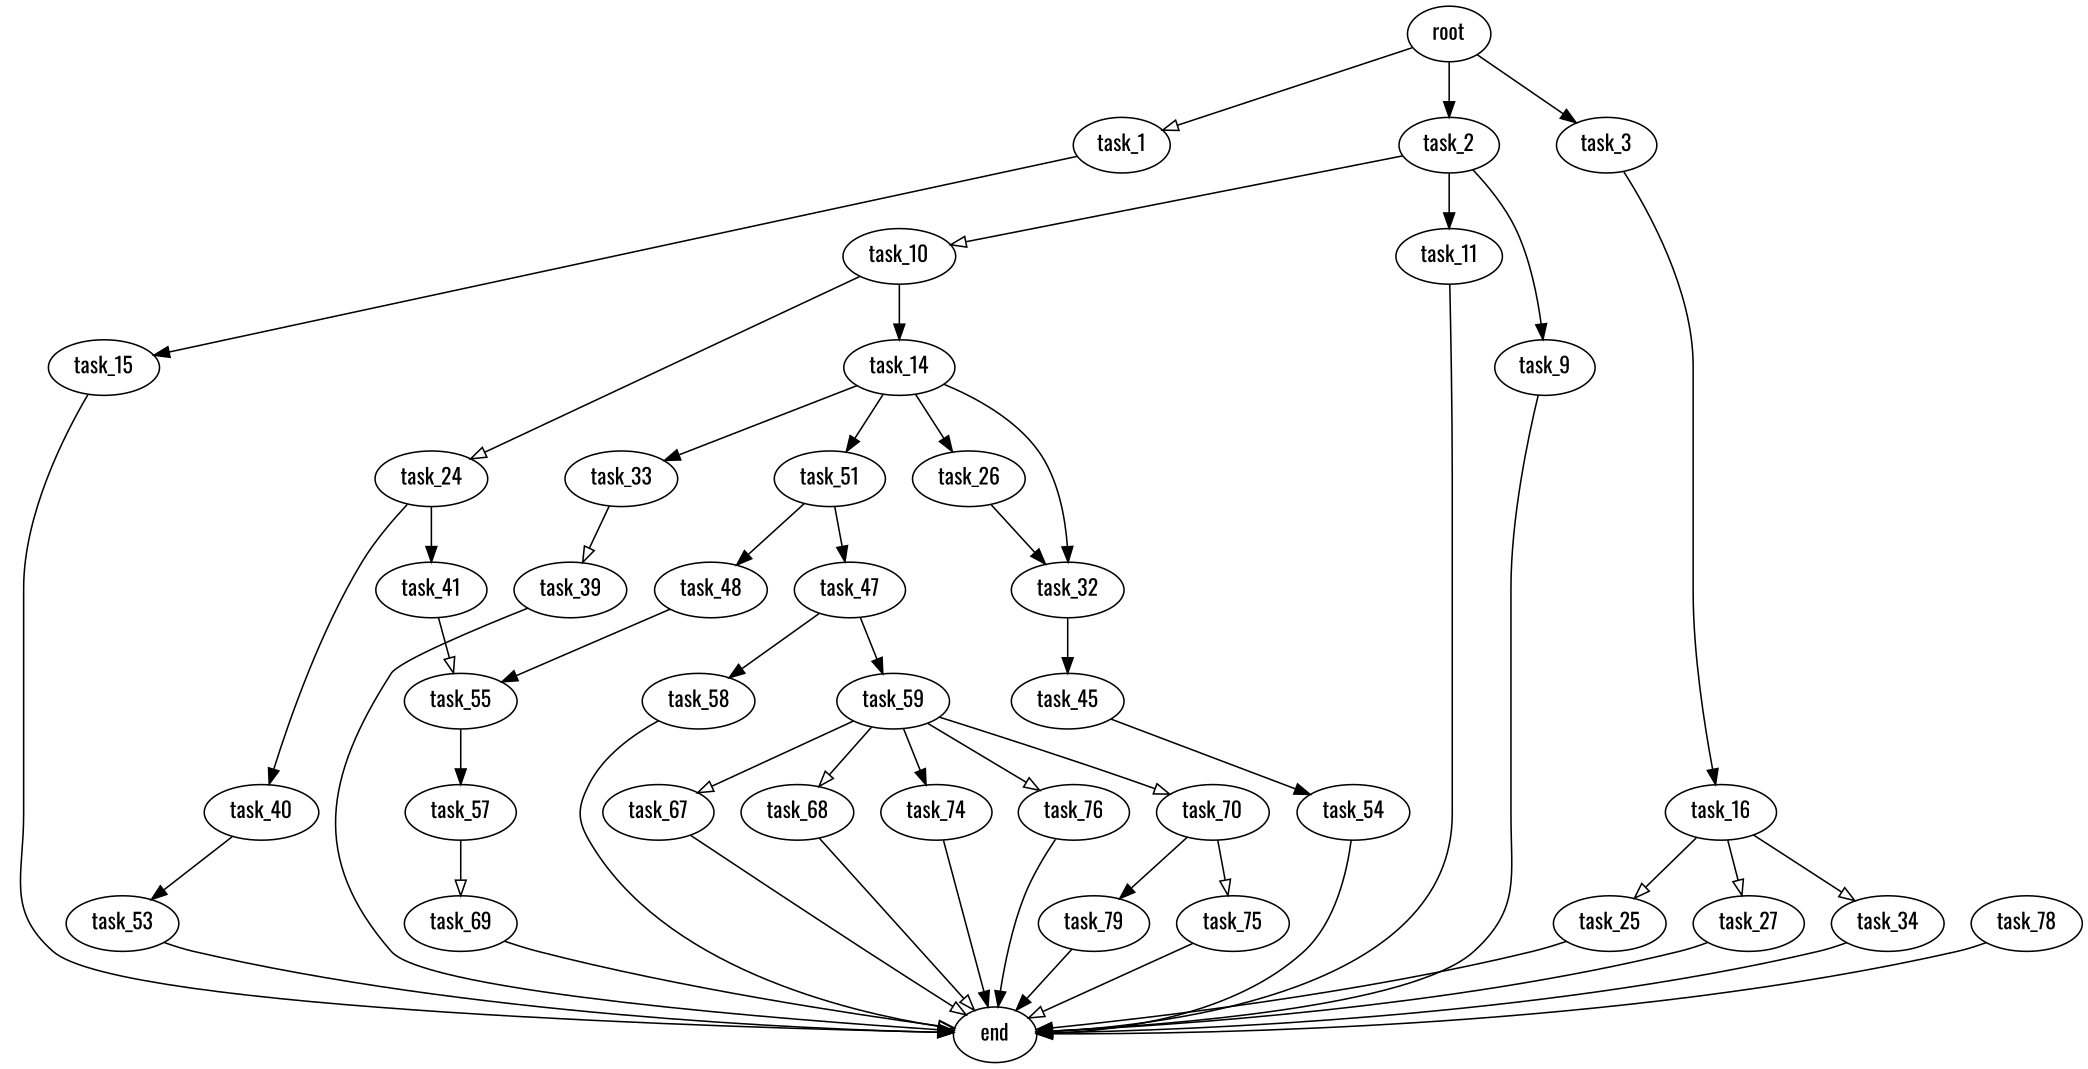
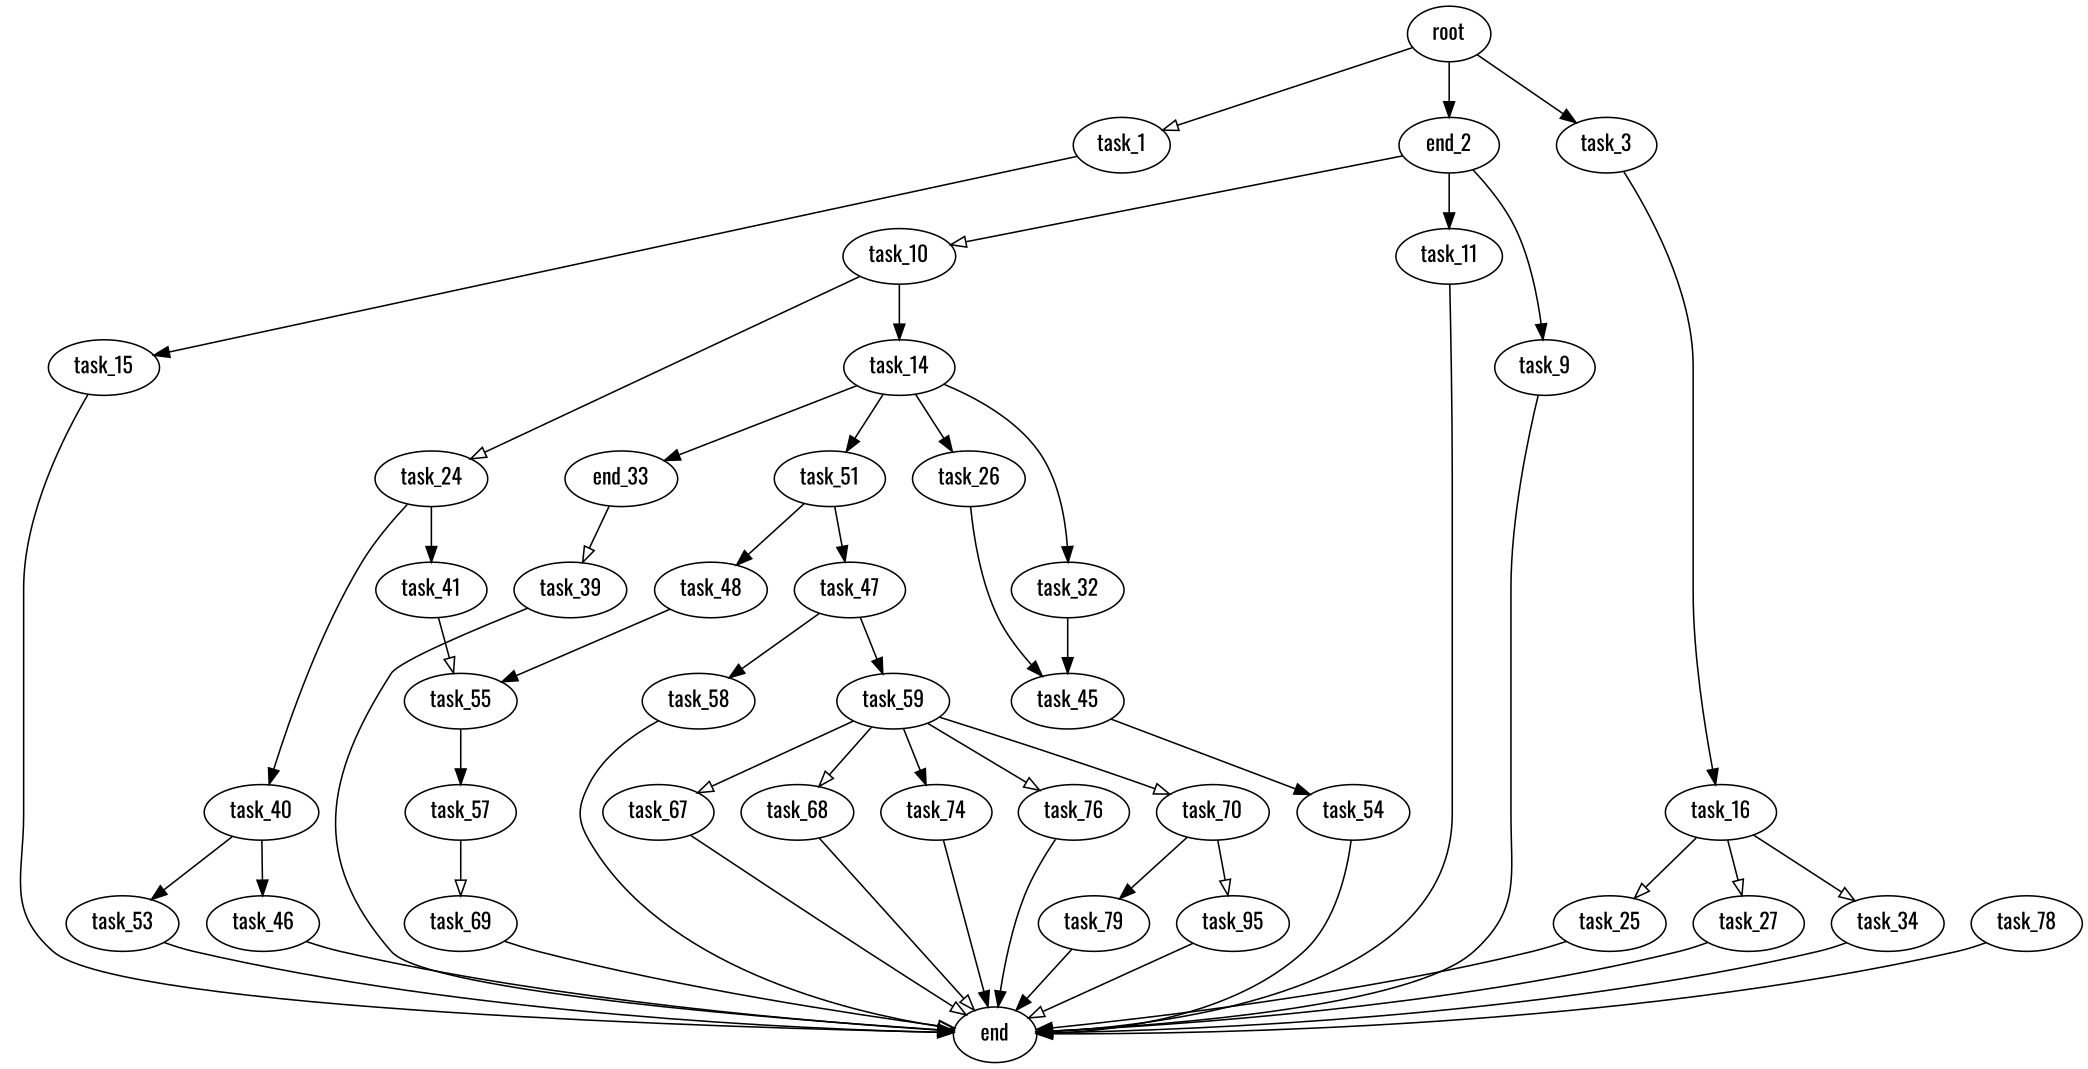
(1449, 145) -> (1449, 145)
(621, 479) -> (621, 479)
(1013, 529) -> (987, 591)
none -> (263, 924)
(1233, 924) -> (1233, 924)
